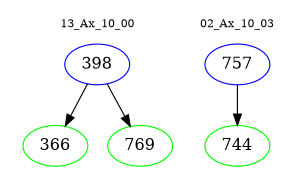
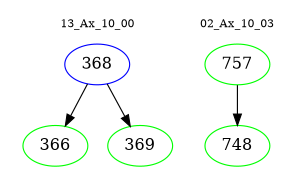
(97, 64) -> (97, 64)
(237, 64) -> (237, 64)
(140, 146) -> (140, 146)
(237, 146) -> (237, 146)
